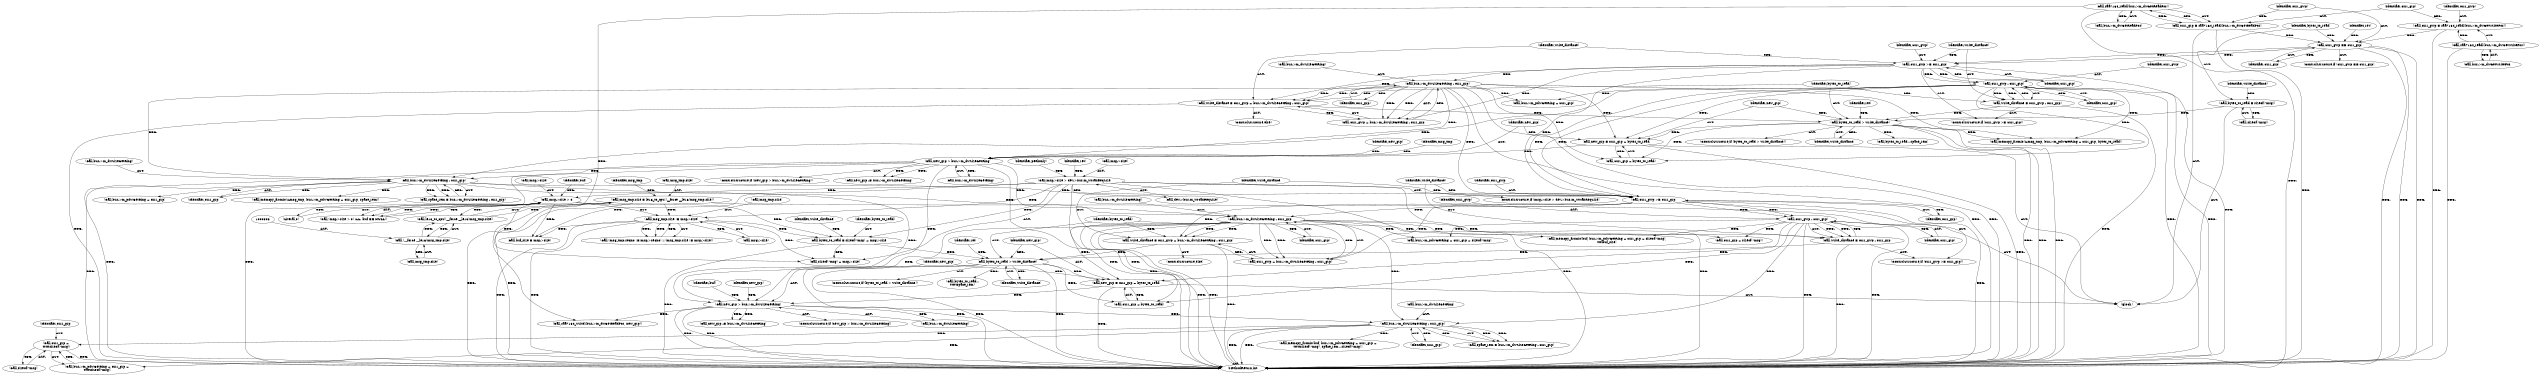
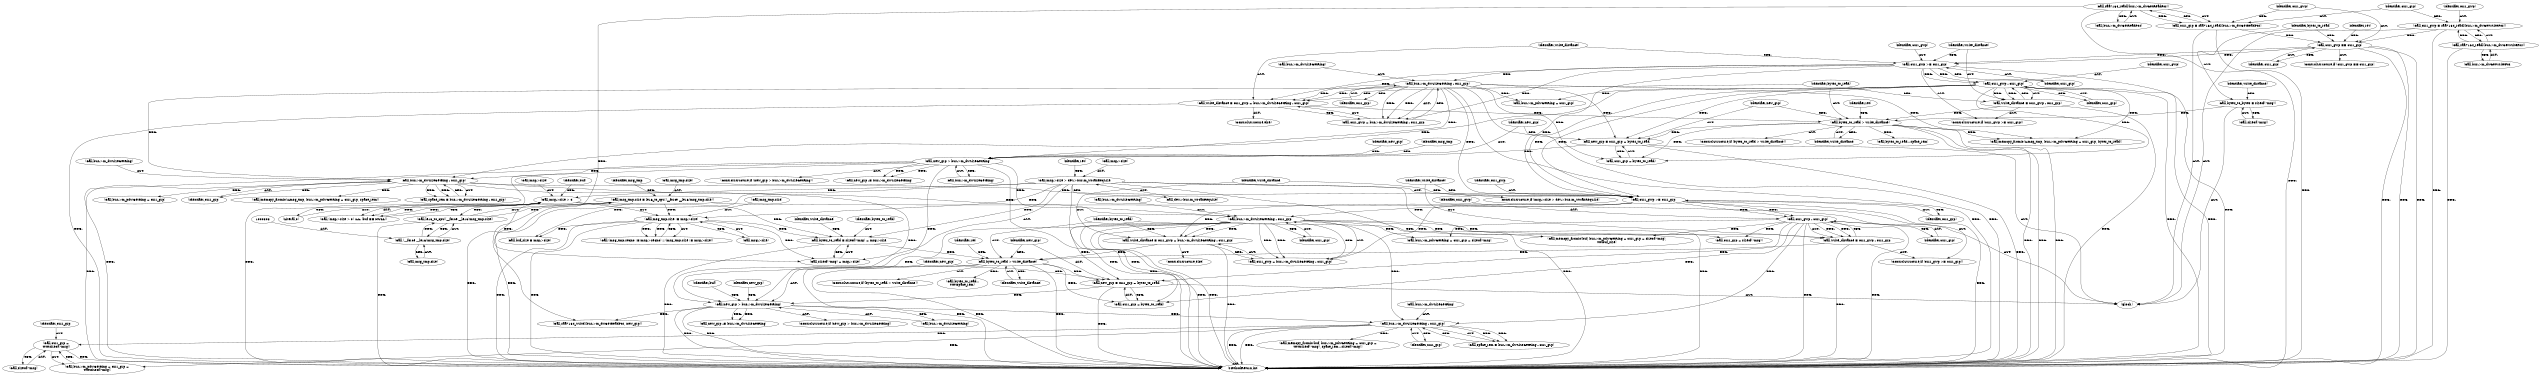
none -> (2472, 35)
none -> (2206, 99)
(2247, 103) -> (2247, 103)
(1031, 161) -> none
(544, 219) -> none
none -> (845, 253)
none -> (509, 361)
